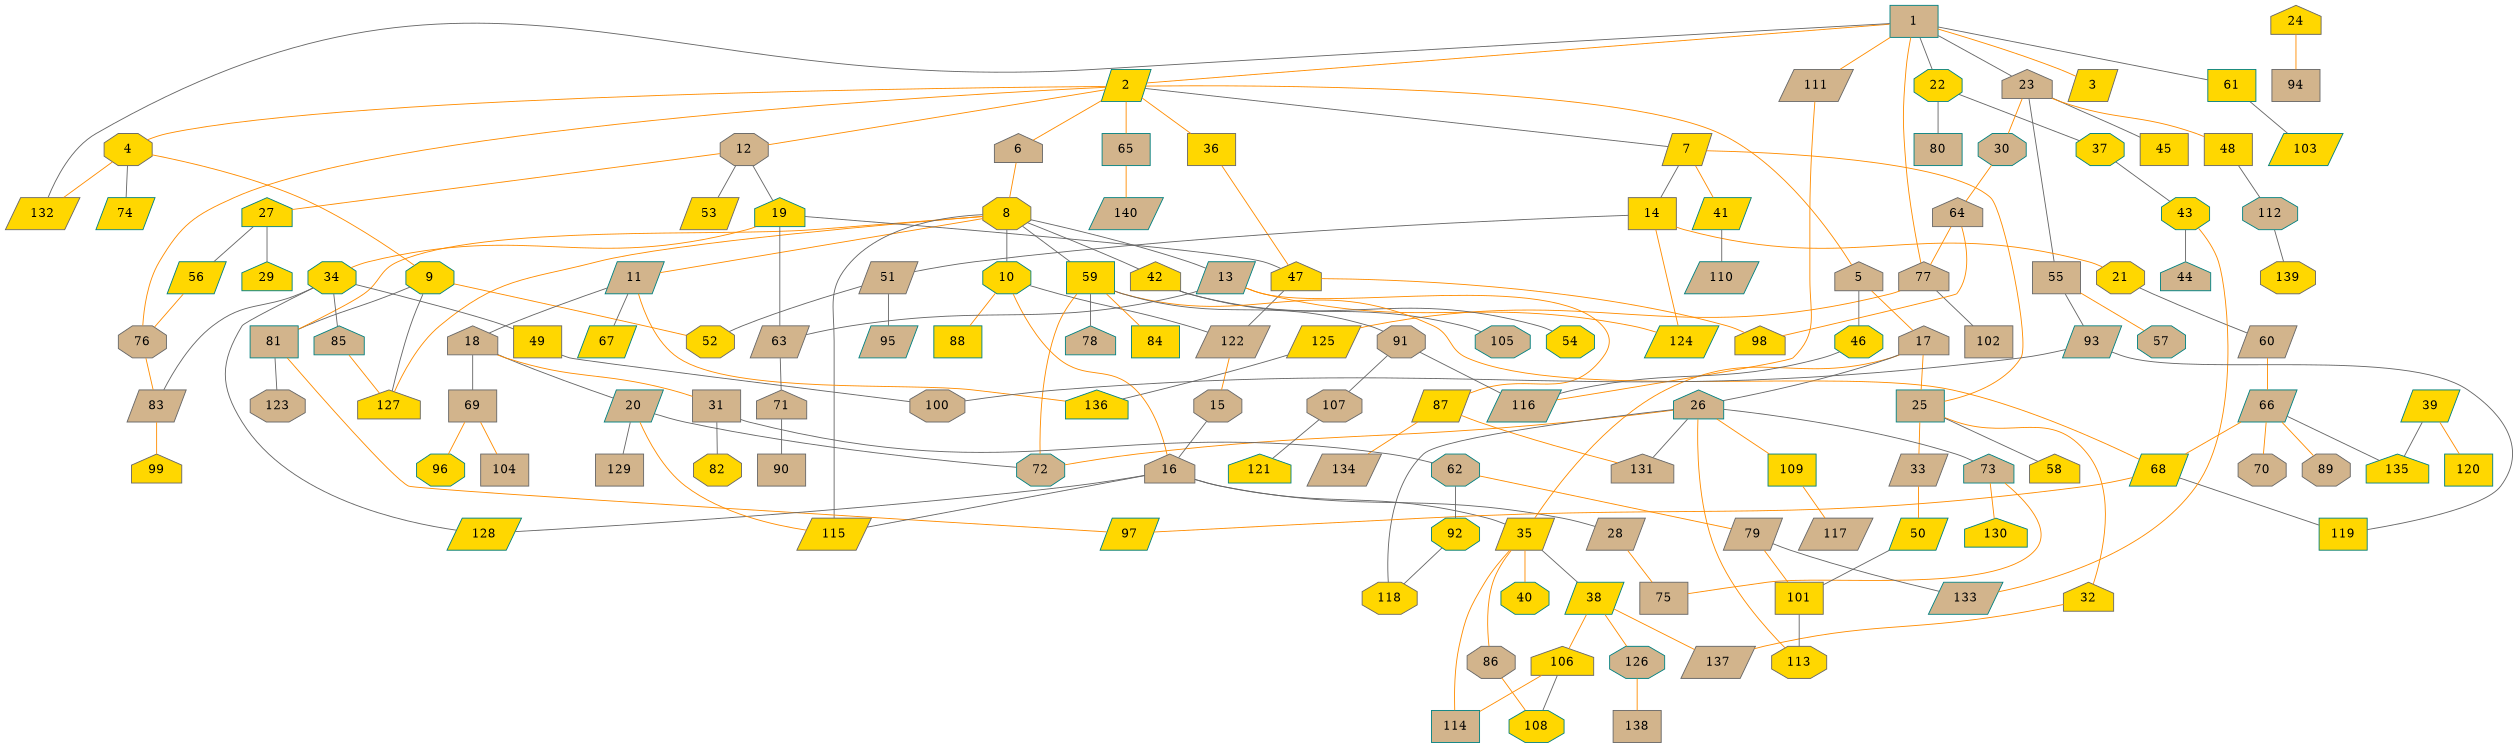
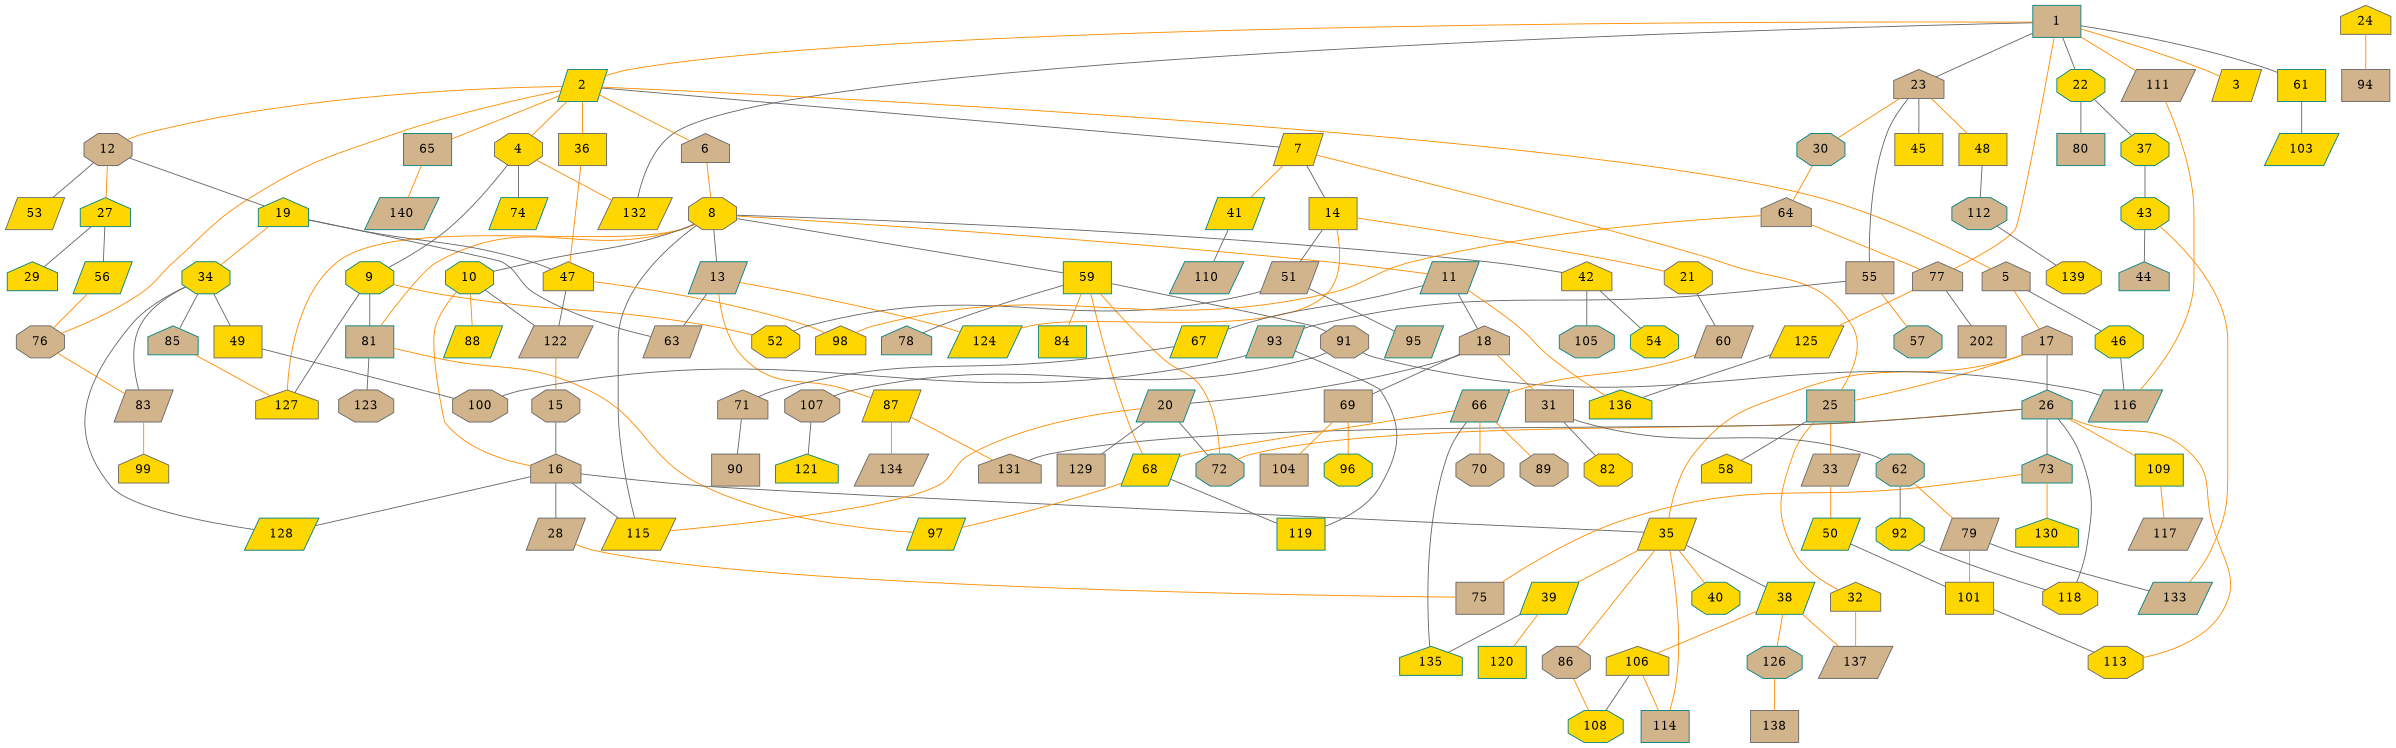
(290, 194) -> (454, 224)
(958, 342) -> (473, 342)
(1989, 342) -> (1982, 342)
(781, 374) -> (965, 366)
none -> (1608, 566)
